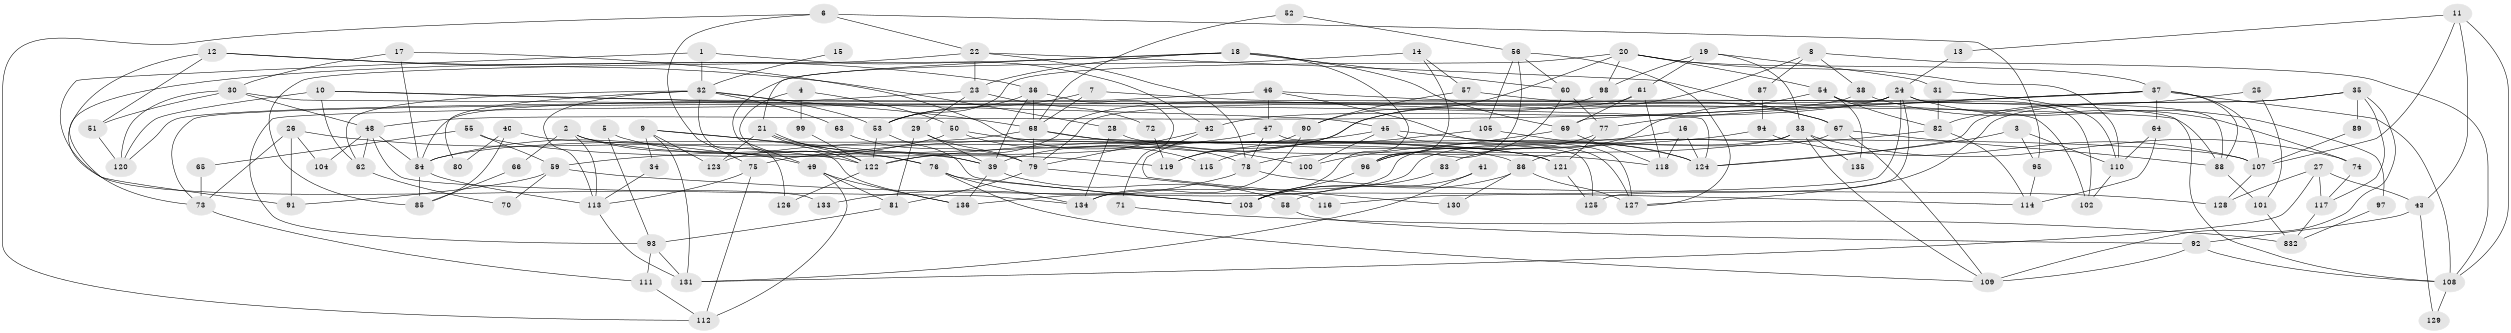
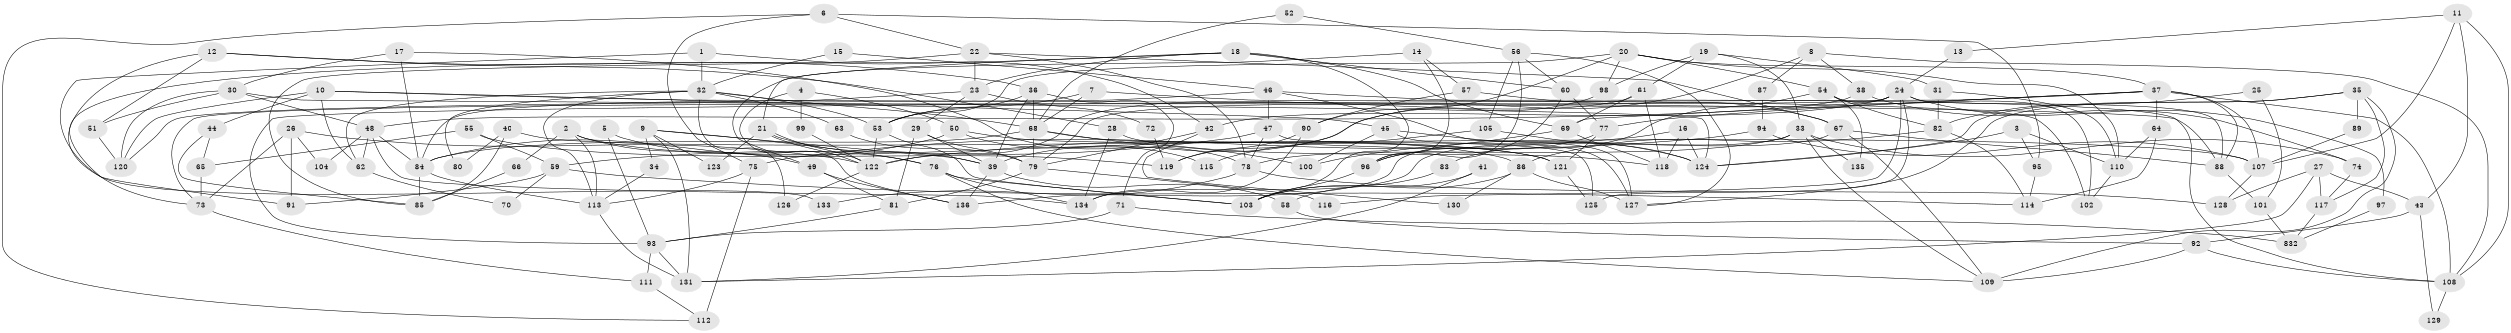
none -> (1104, 75)
none -> (212, 129)
(1048, 142) -> none
none -> (888, 230)
(809, 259) -> none
